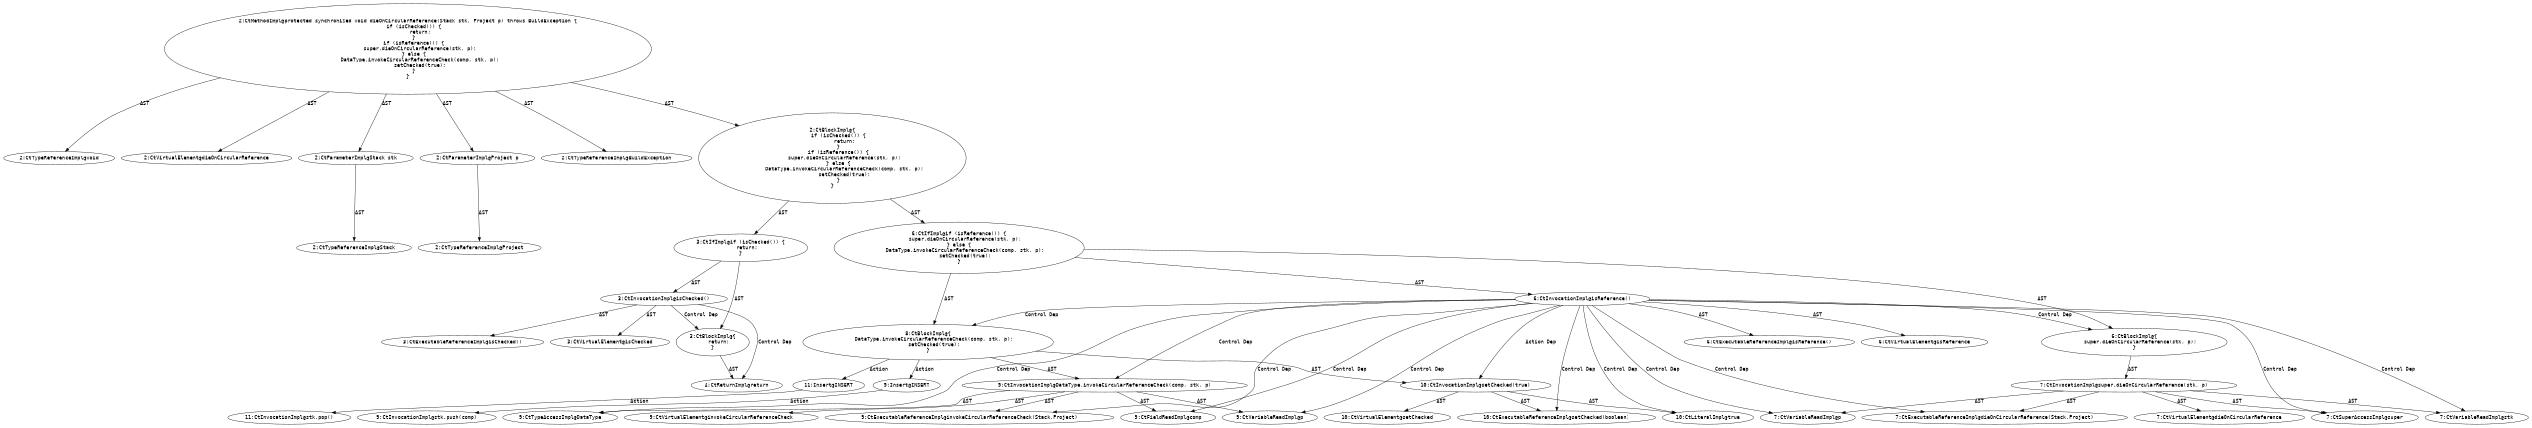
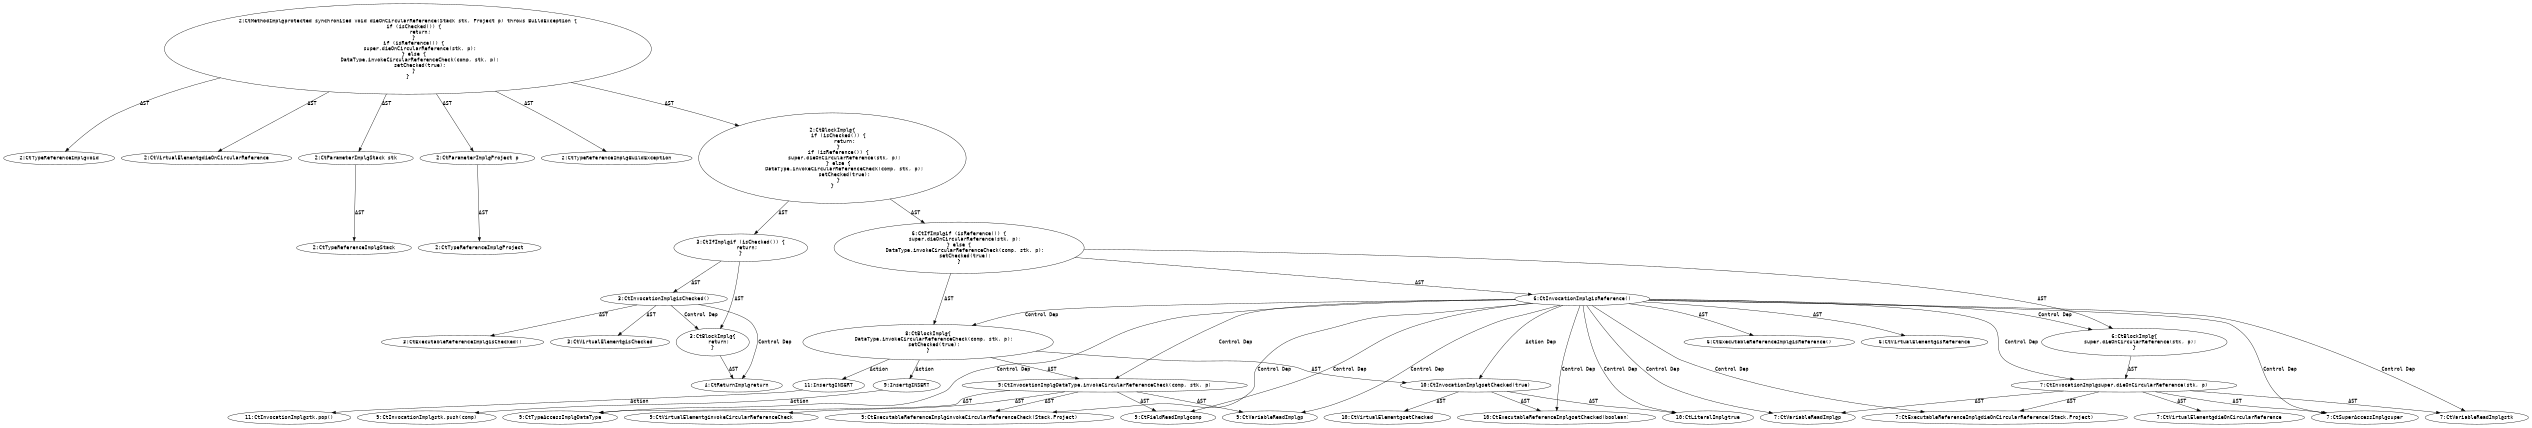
none -> (1898, 308)
